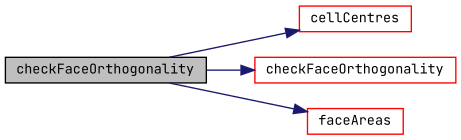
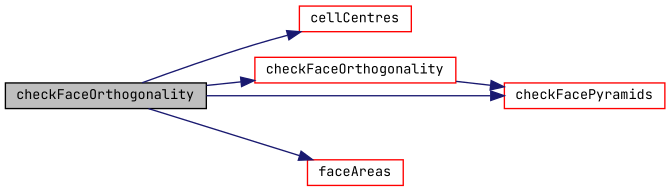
none -> (585, 96)
